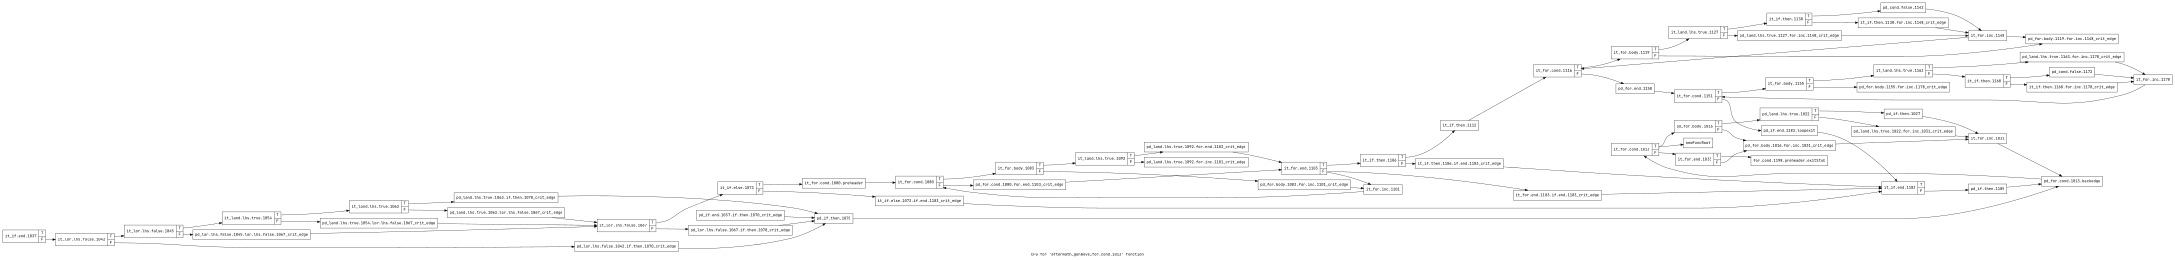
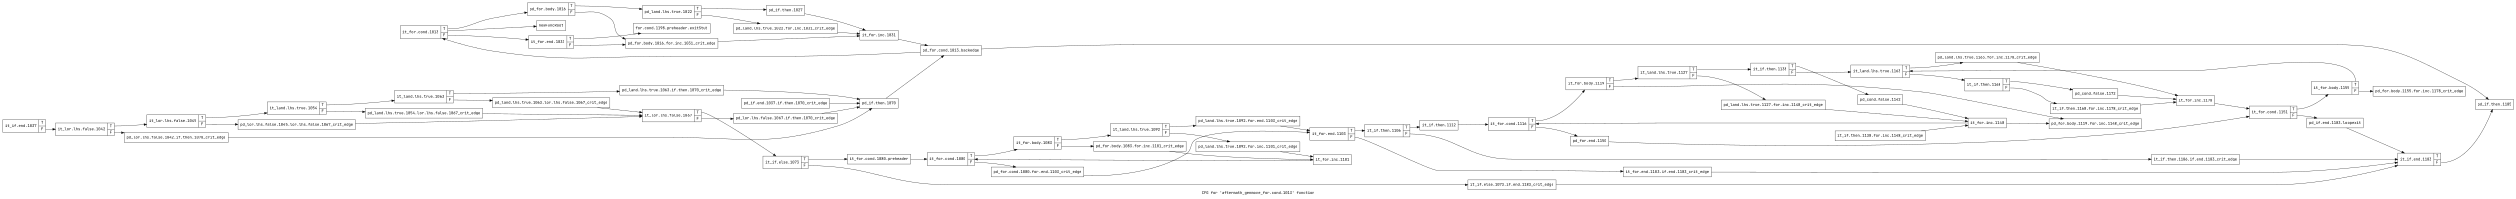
(1834, 23) -> (1822, 72)
(1348, 177) -> (1295, 154)
(2023, 186) -> (1740, 45)
